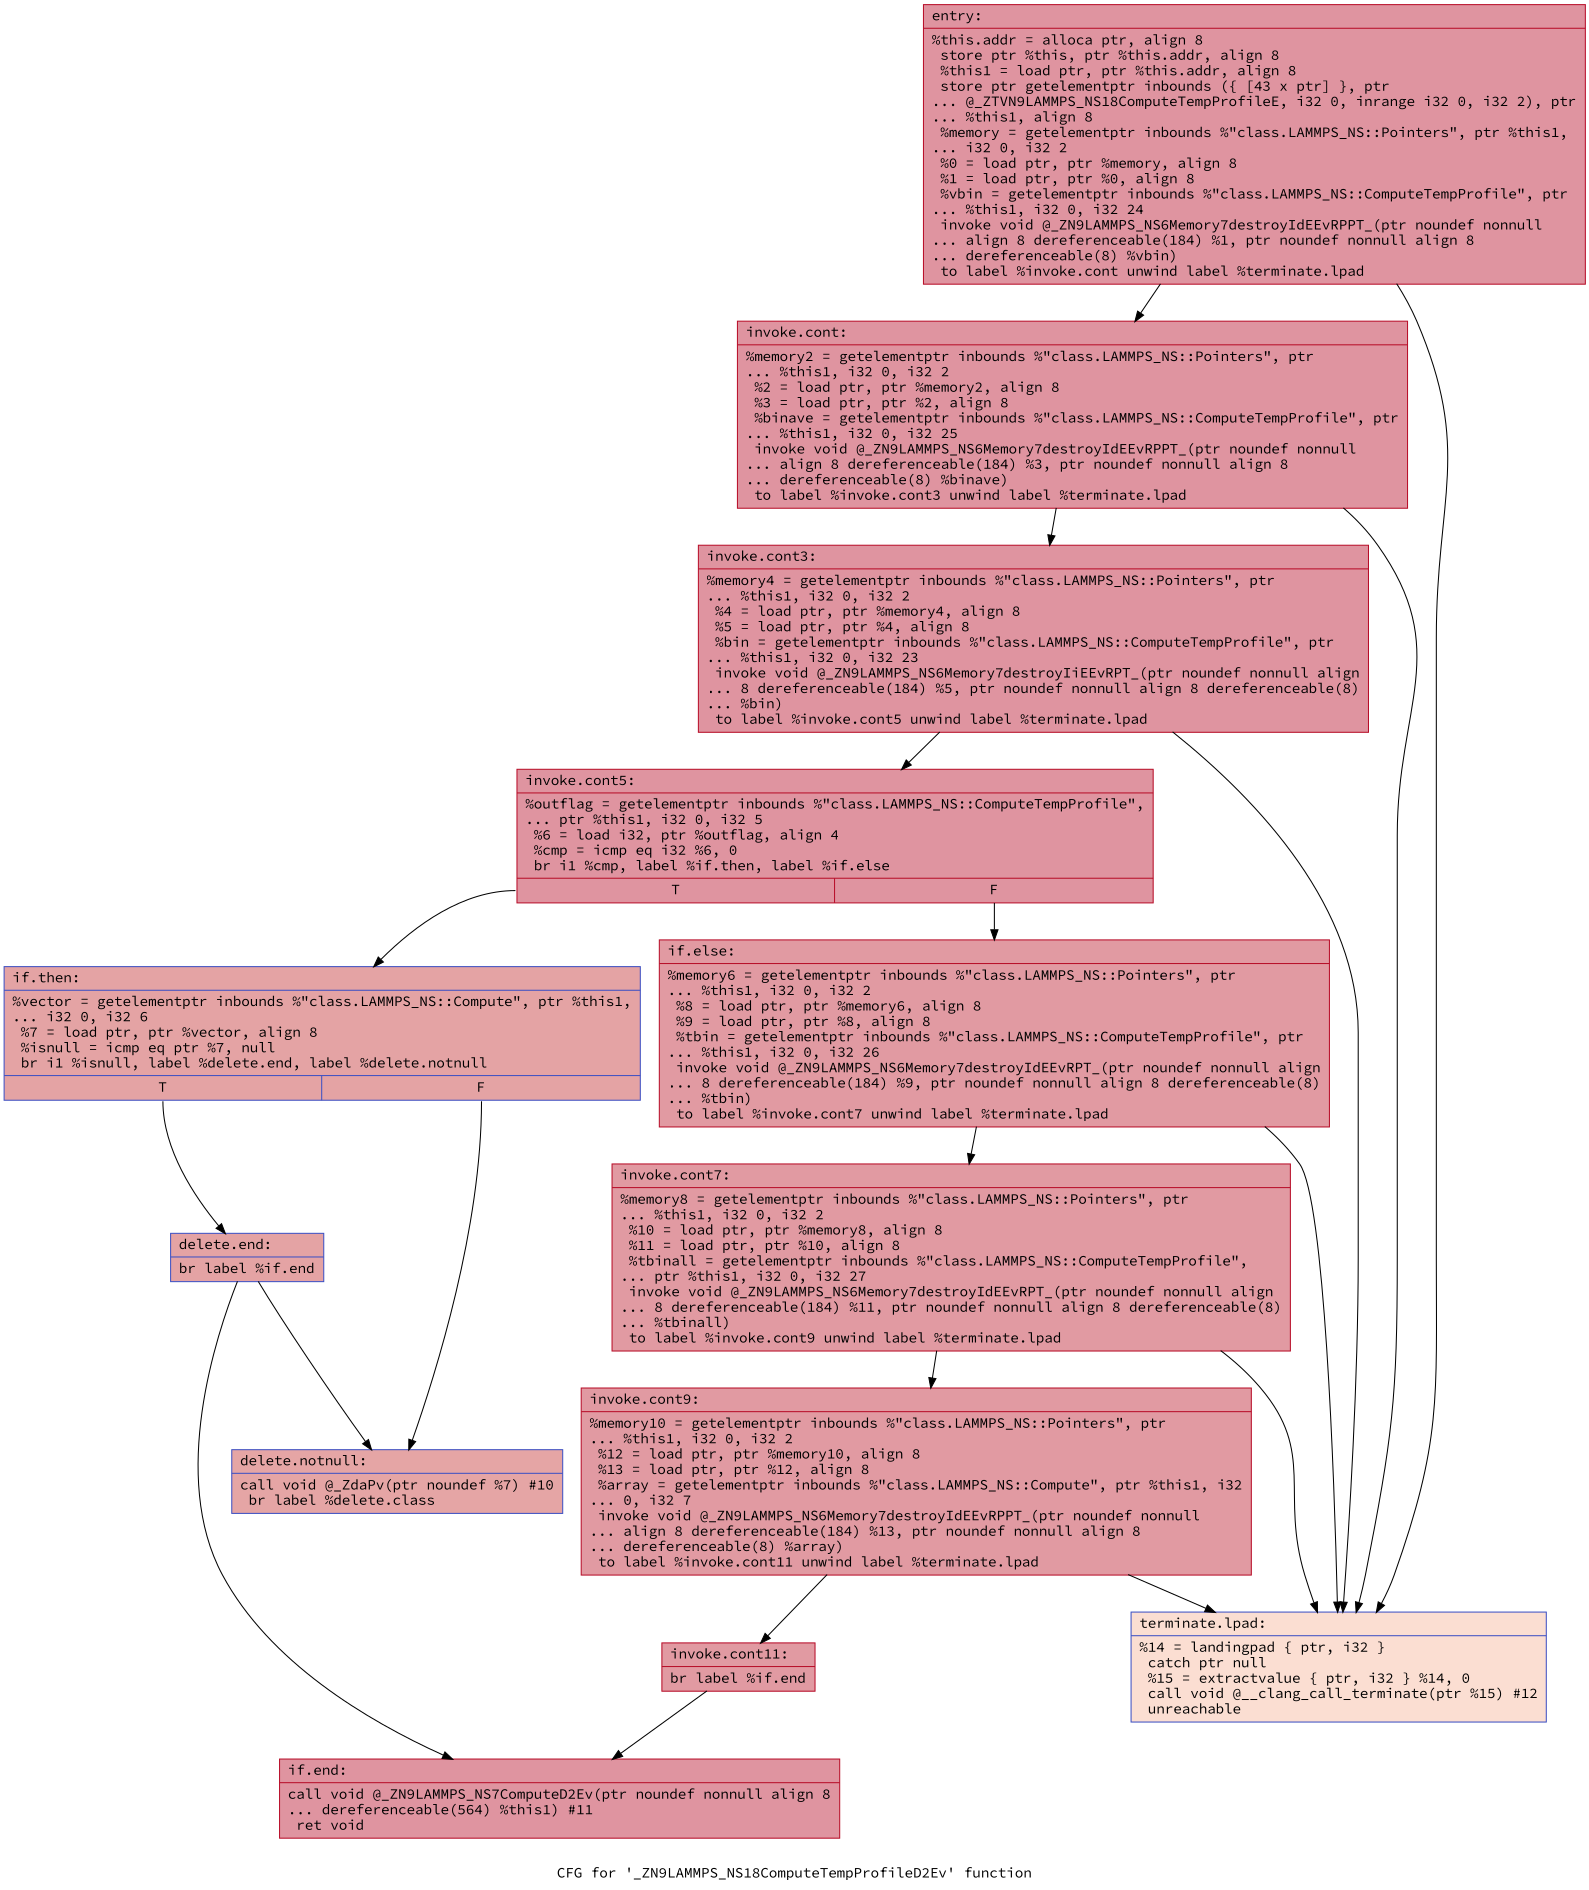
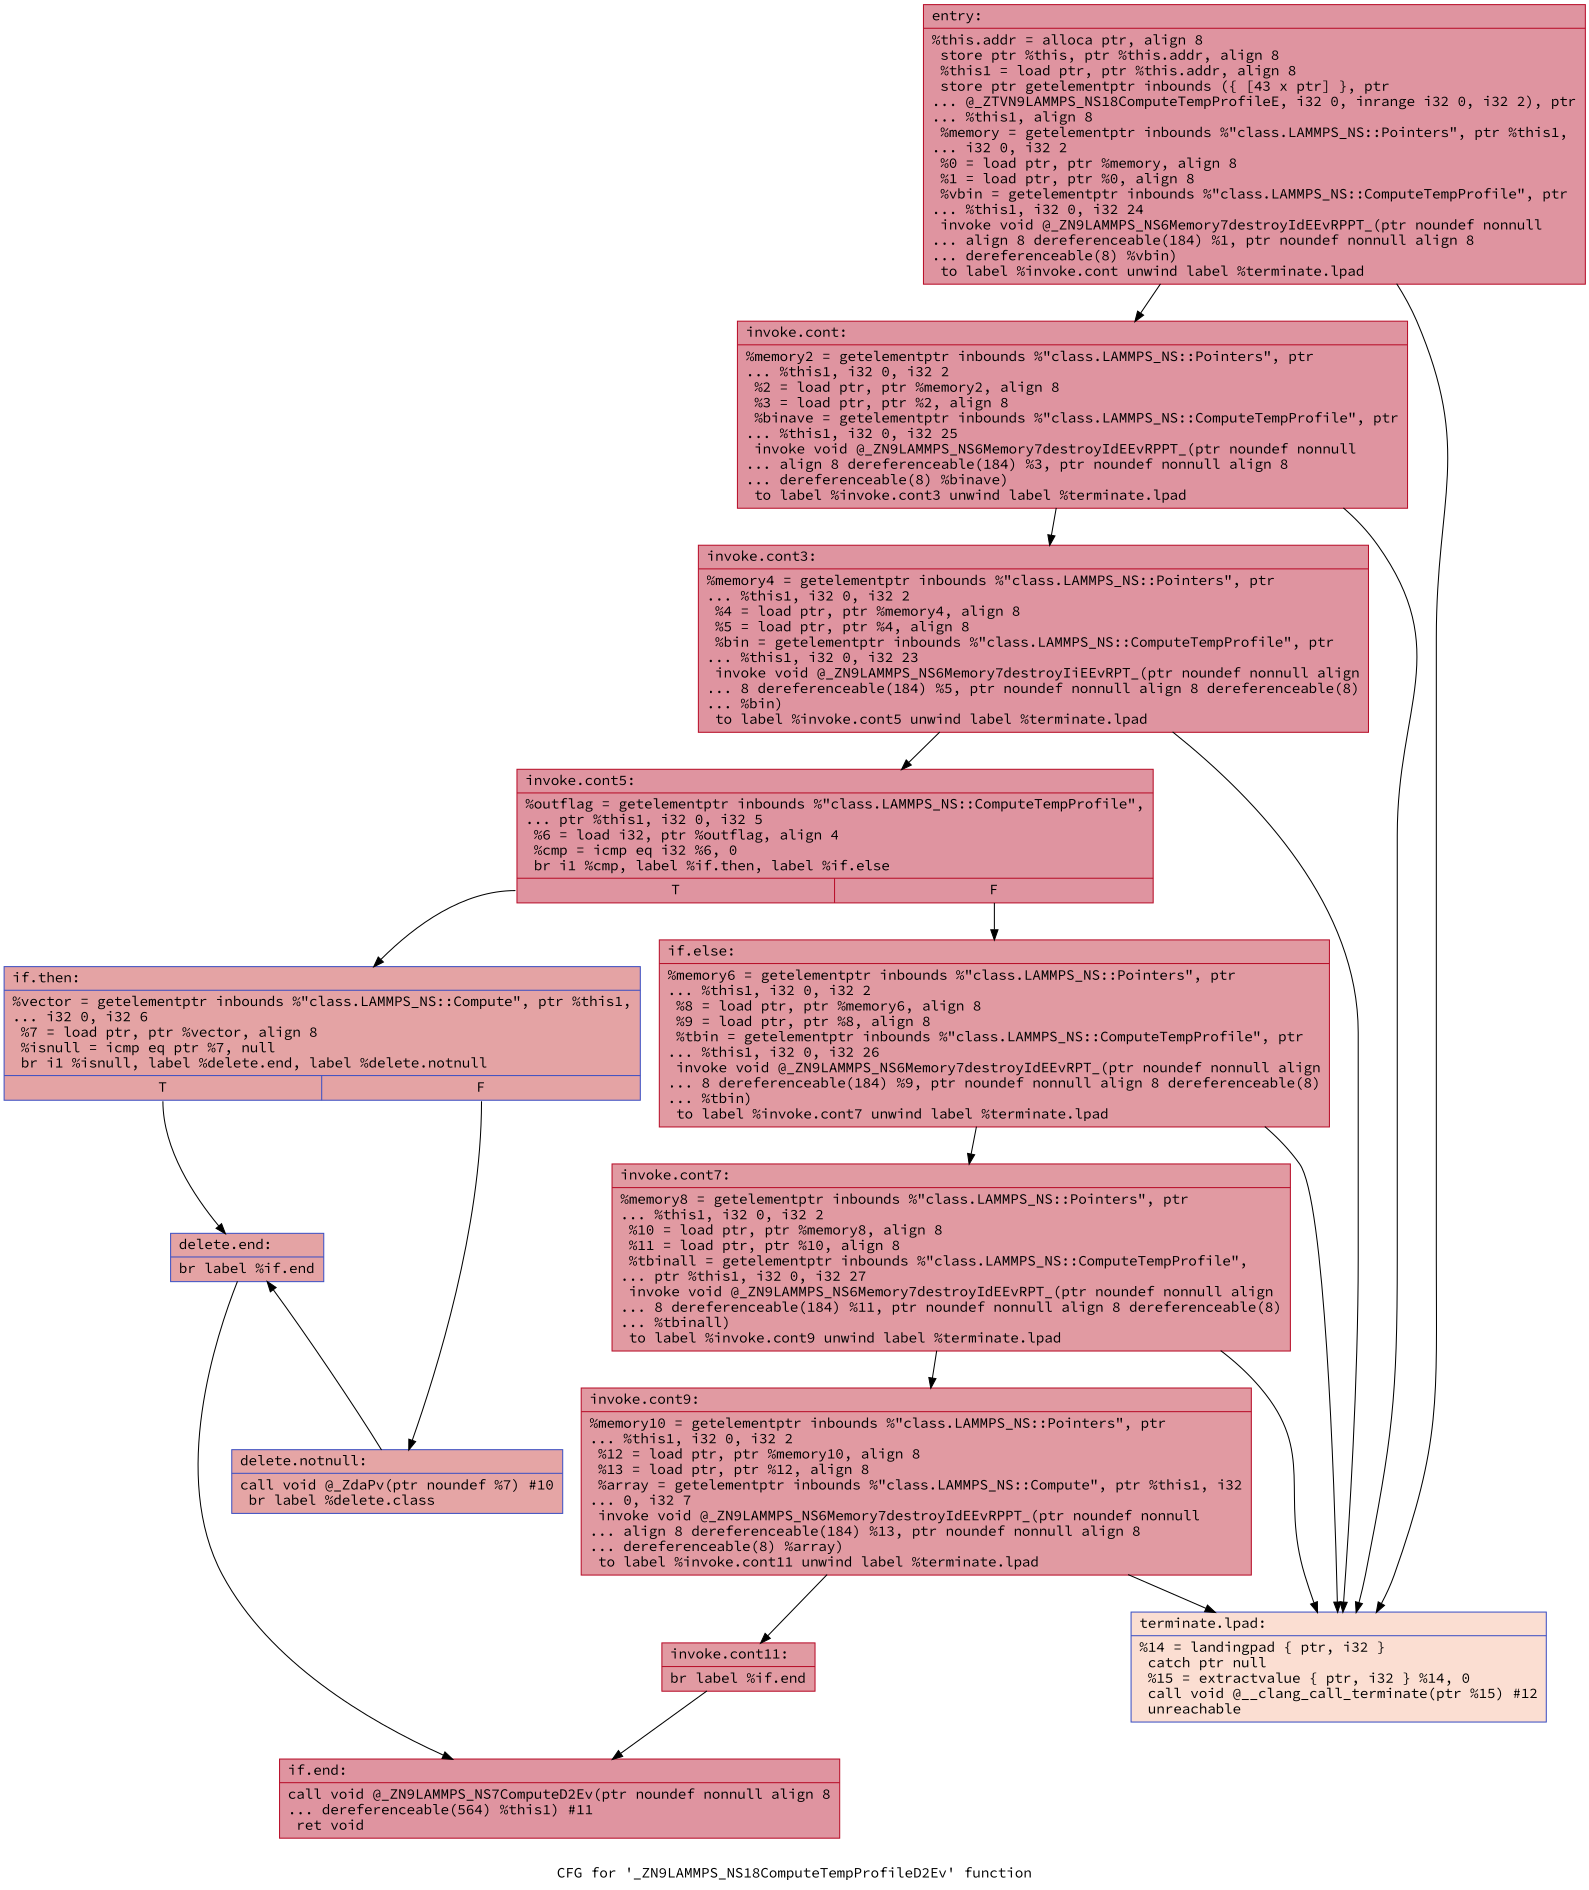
(311, 1362) -> (329, 1369)
